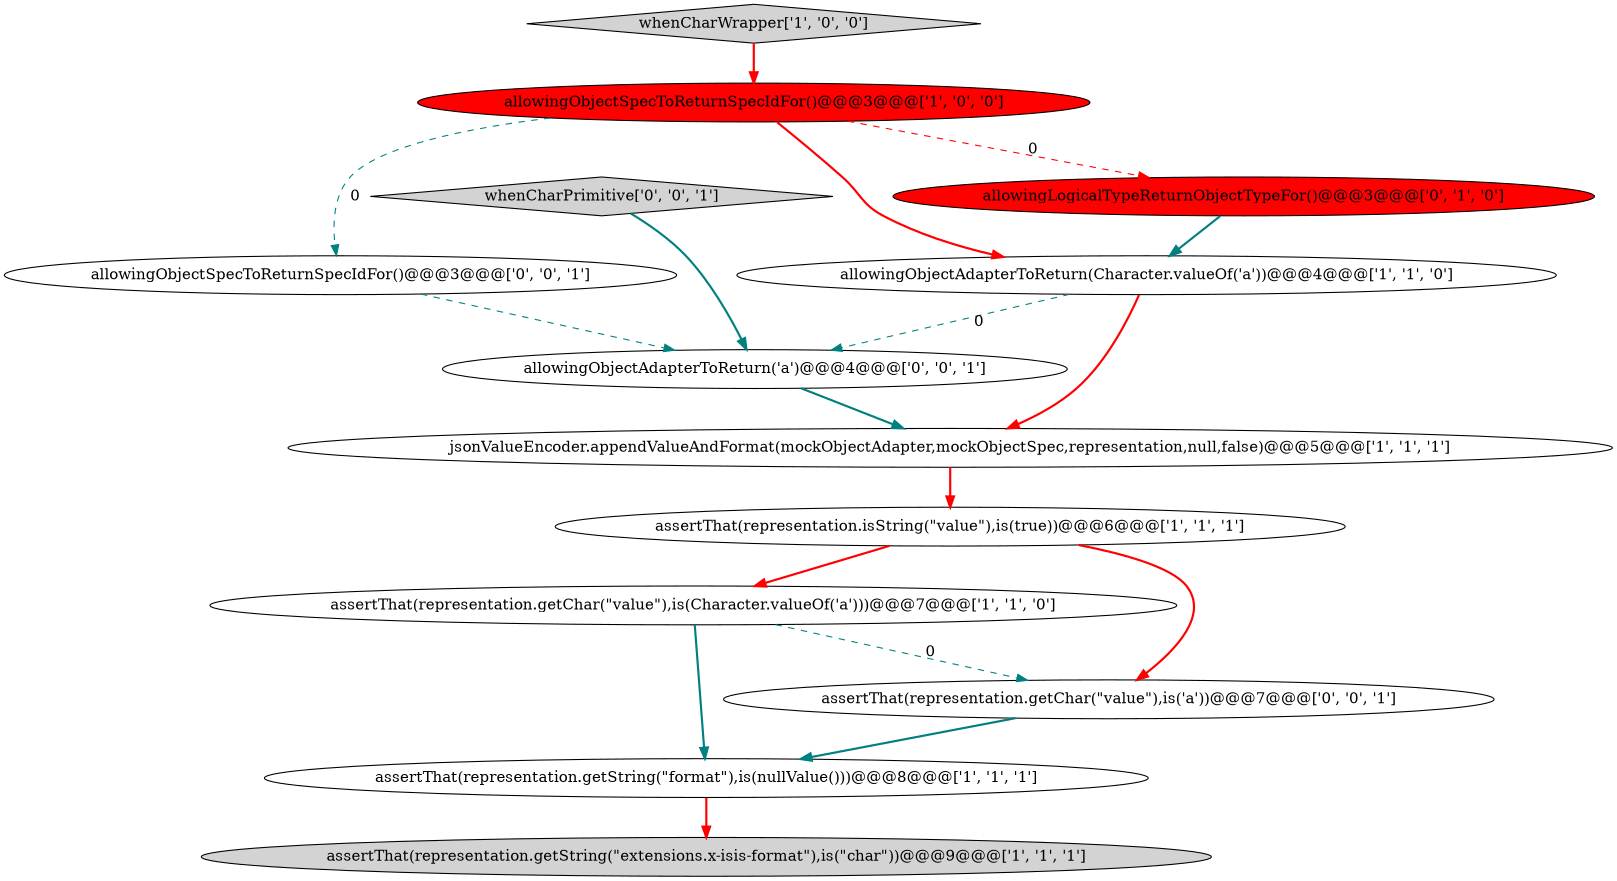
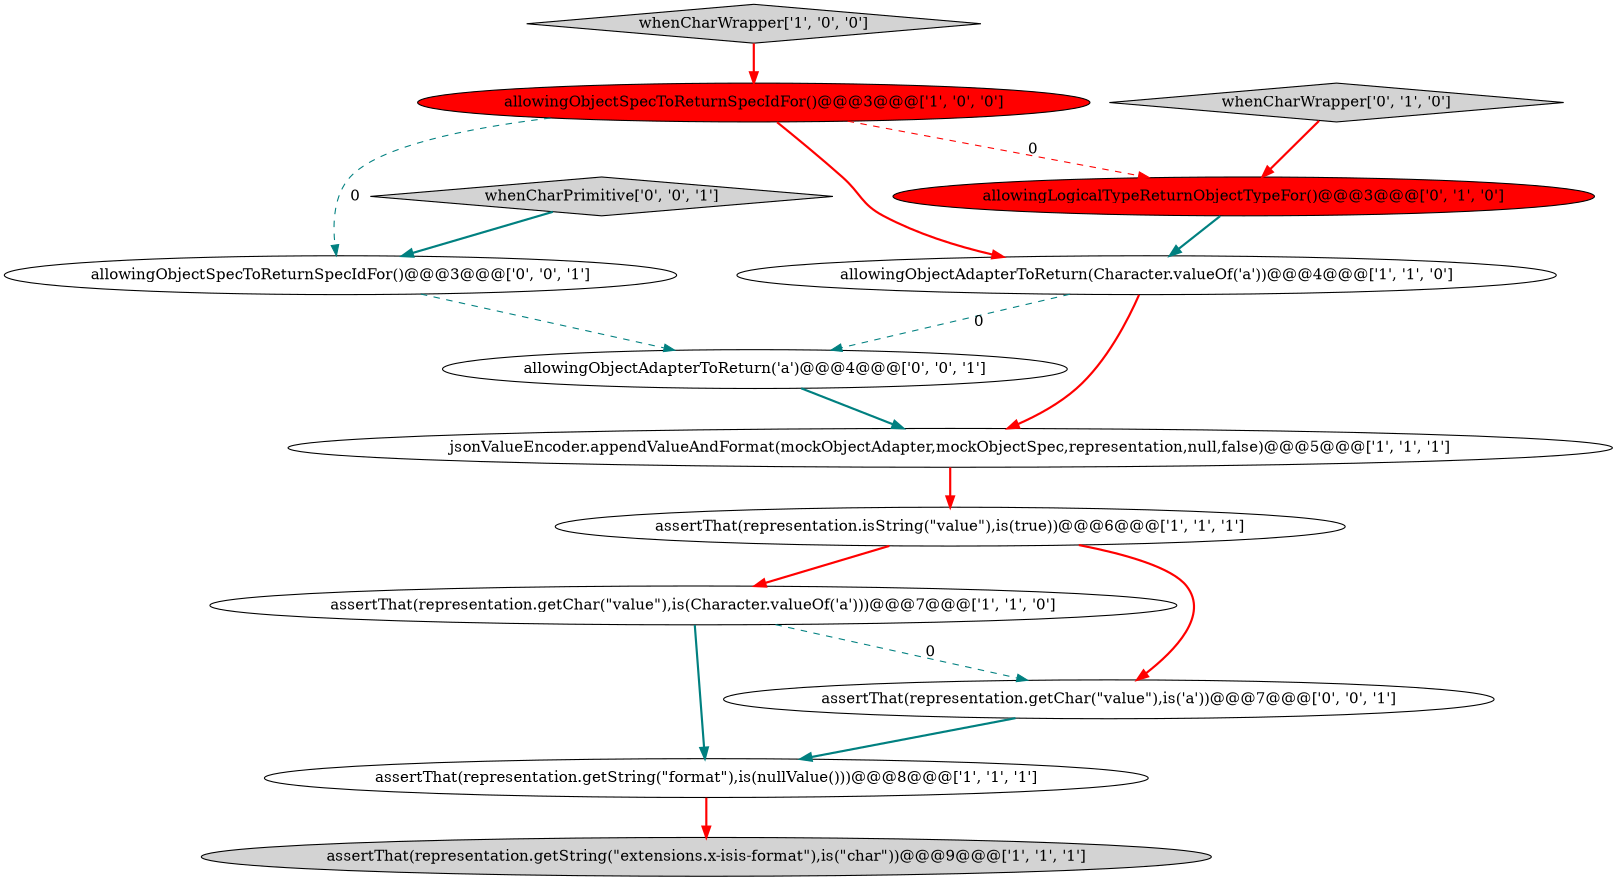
none -> (1337, 103)
(696, 268) -> (483, 232)
